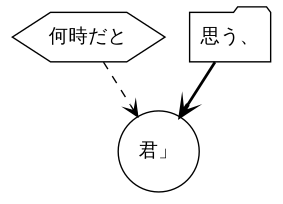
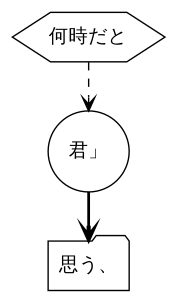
(201, 84) -> (89, 209)
